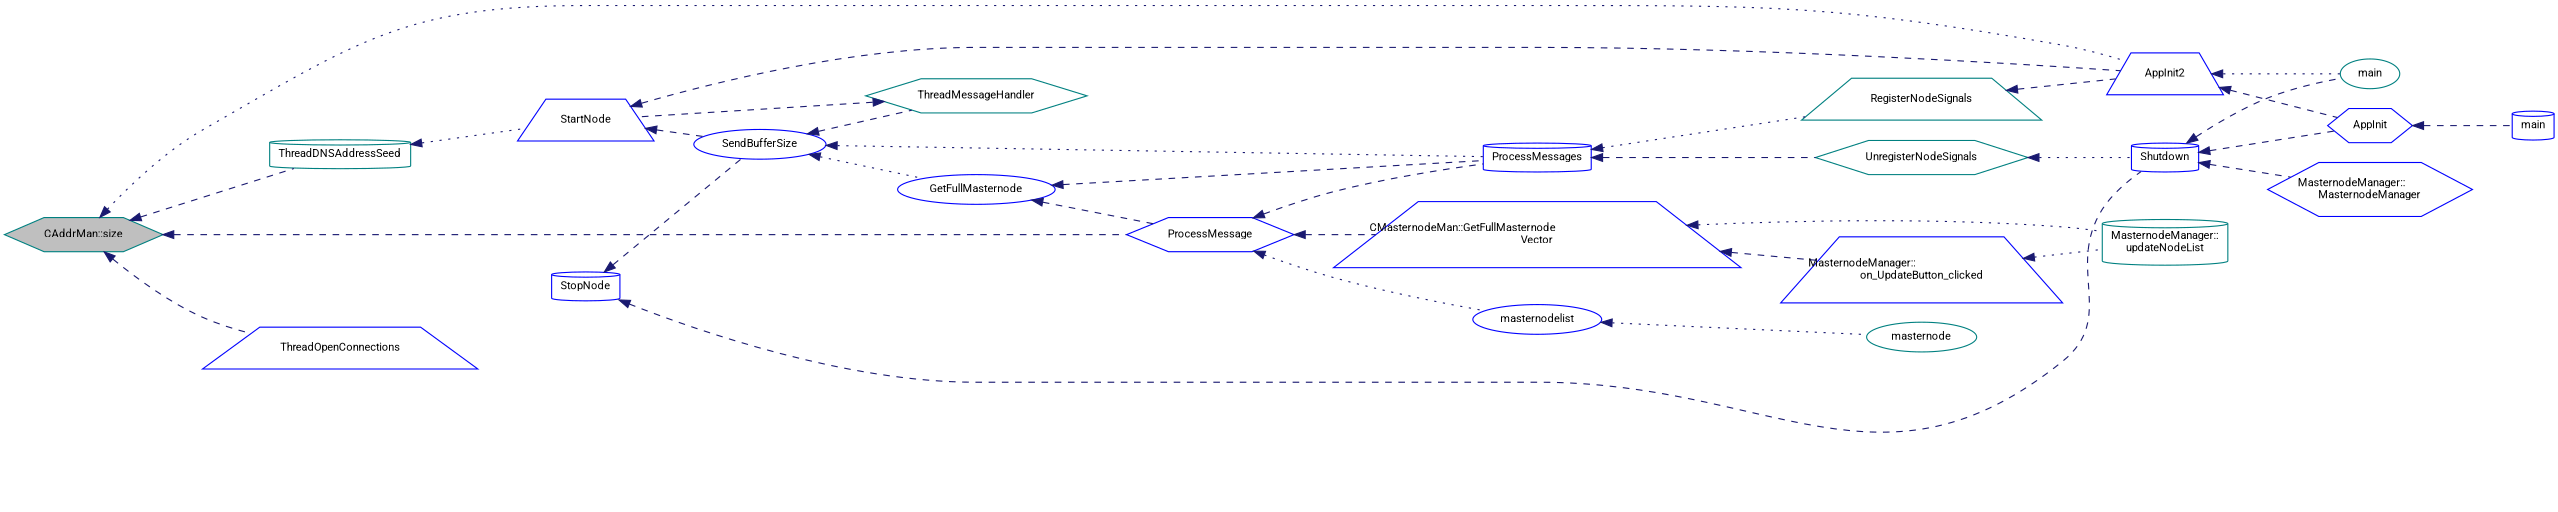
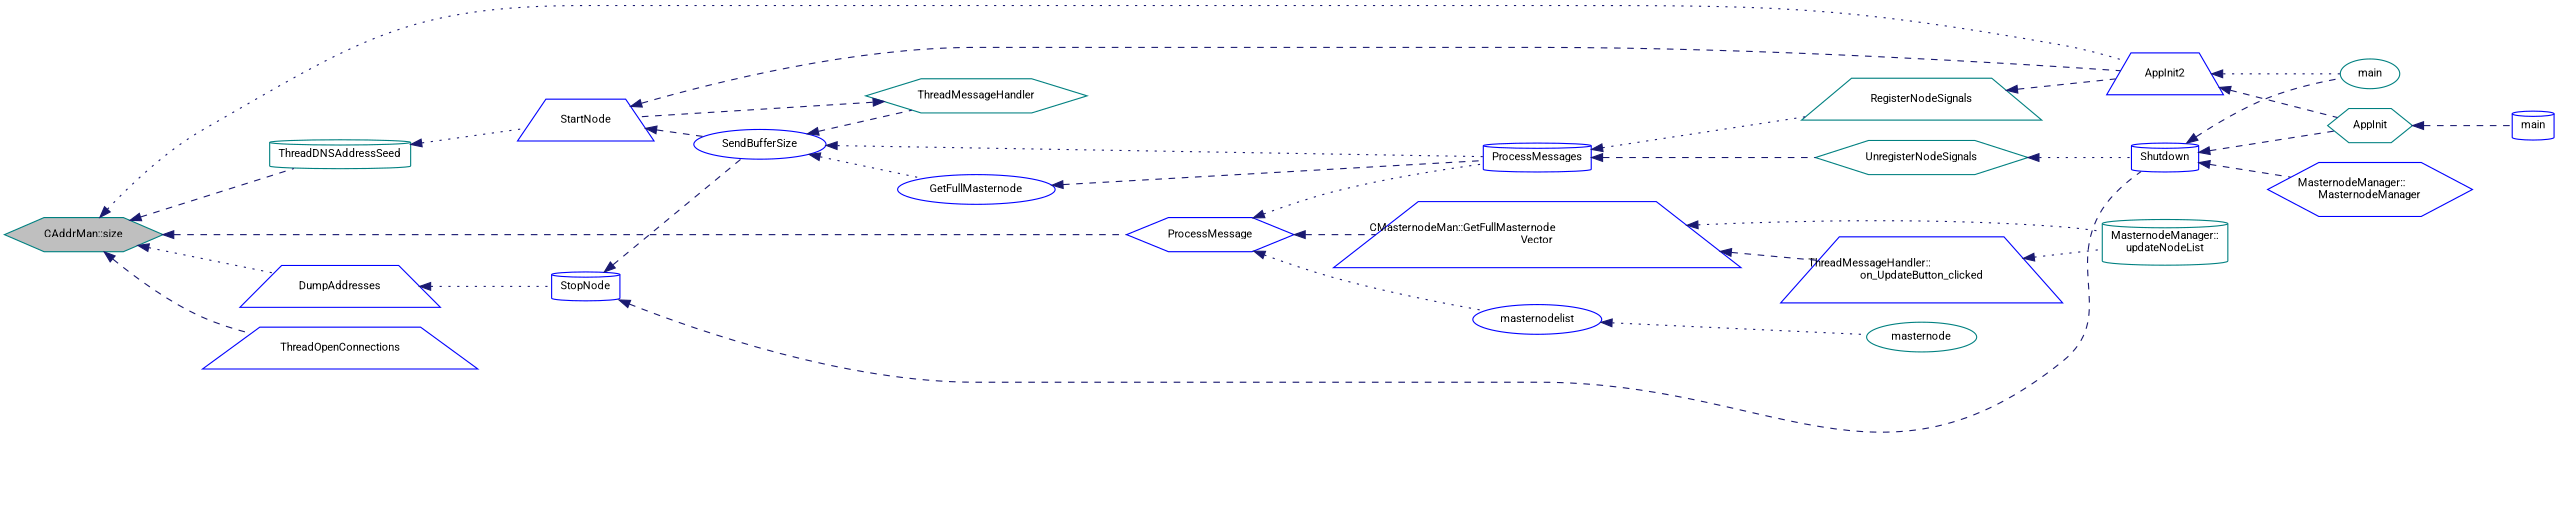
(2370, 126) -> (2370, 126)
(1372, 183) -> (1372, 183)
(1098, 213) -> none
(1922, 270) -> (1922, 270)
none -> (340, 286)
